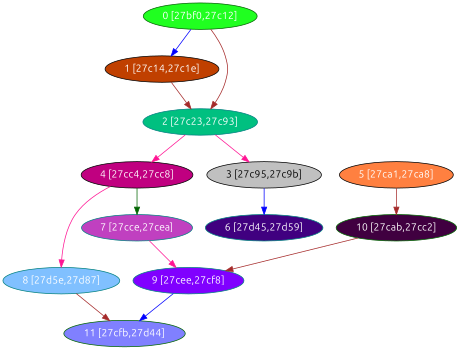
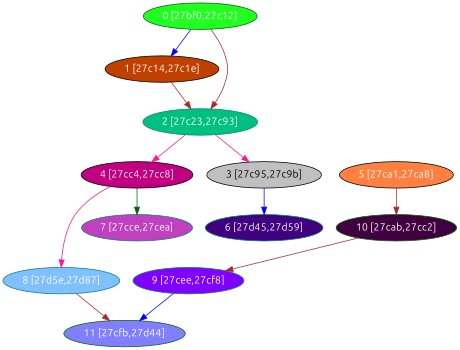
(160, 251) -> none
